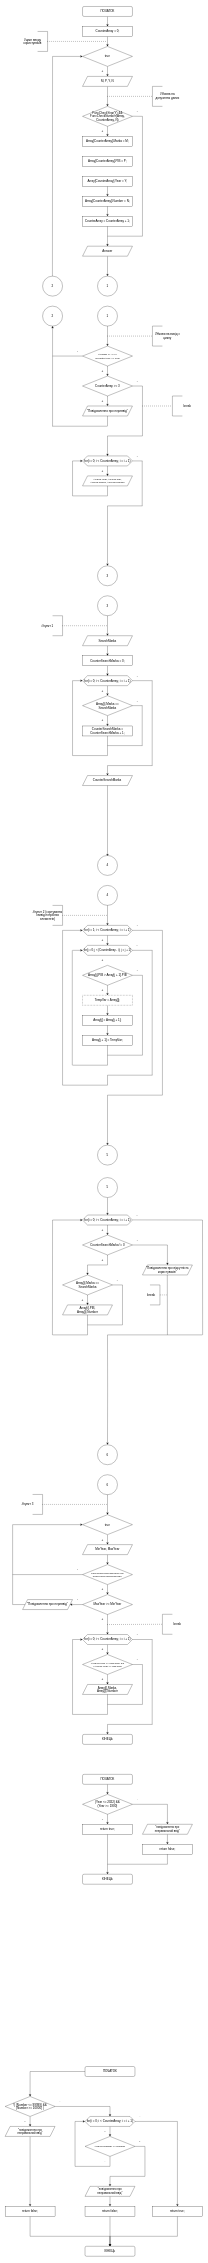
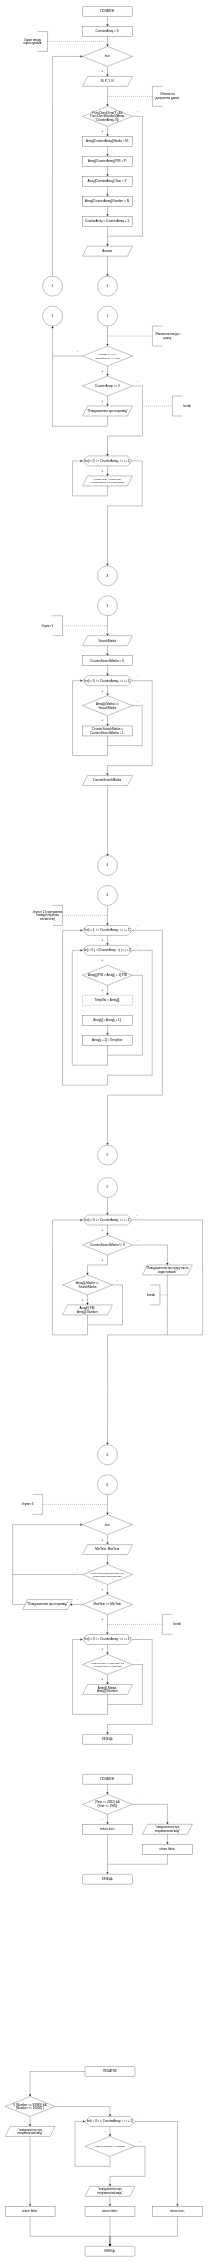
none -> (108, 152)
none -> (108, 172)
(108, 1012) -> none
